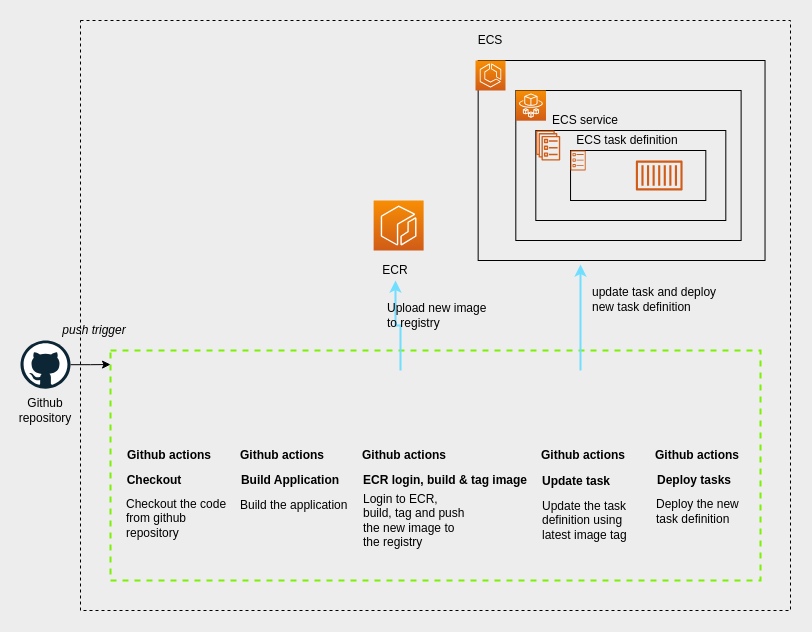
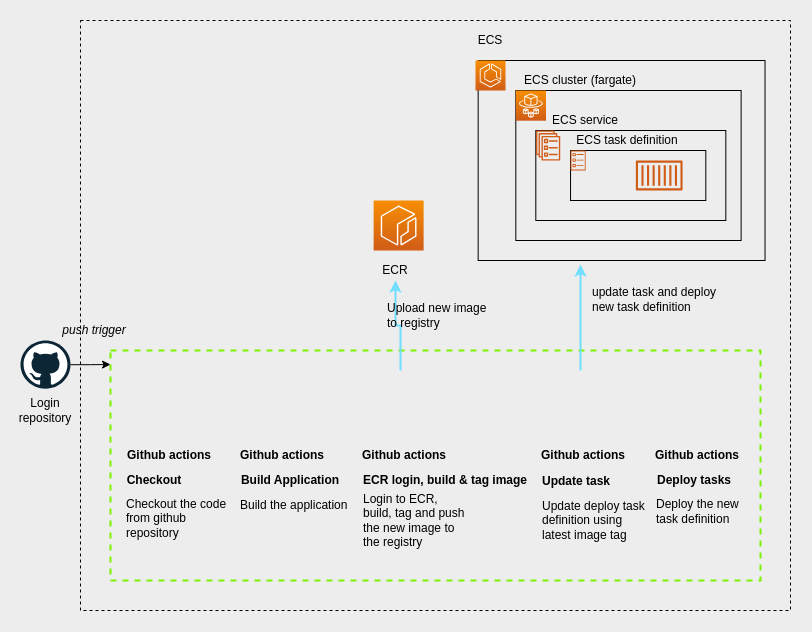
none -> (581, 81)
(46, 411) -> (46, 411)
(595, 521) -> (595, 521)
